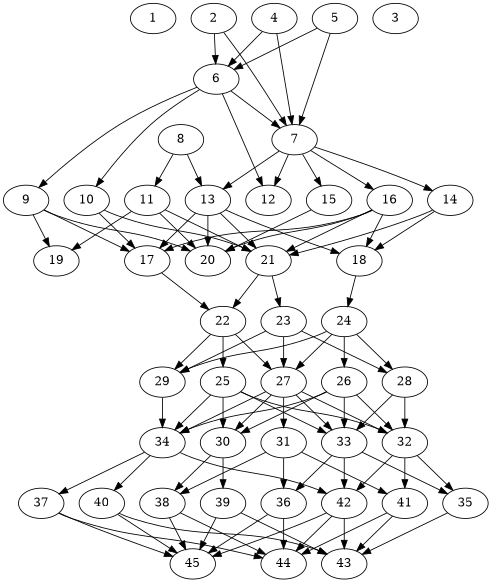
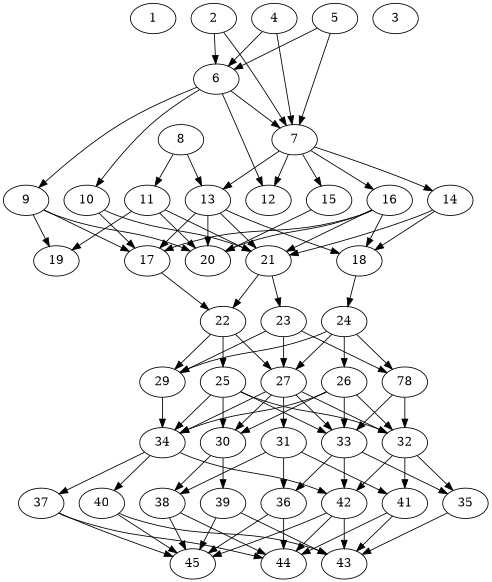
(405, 382) -> (405, 382)
